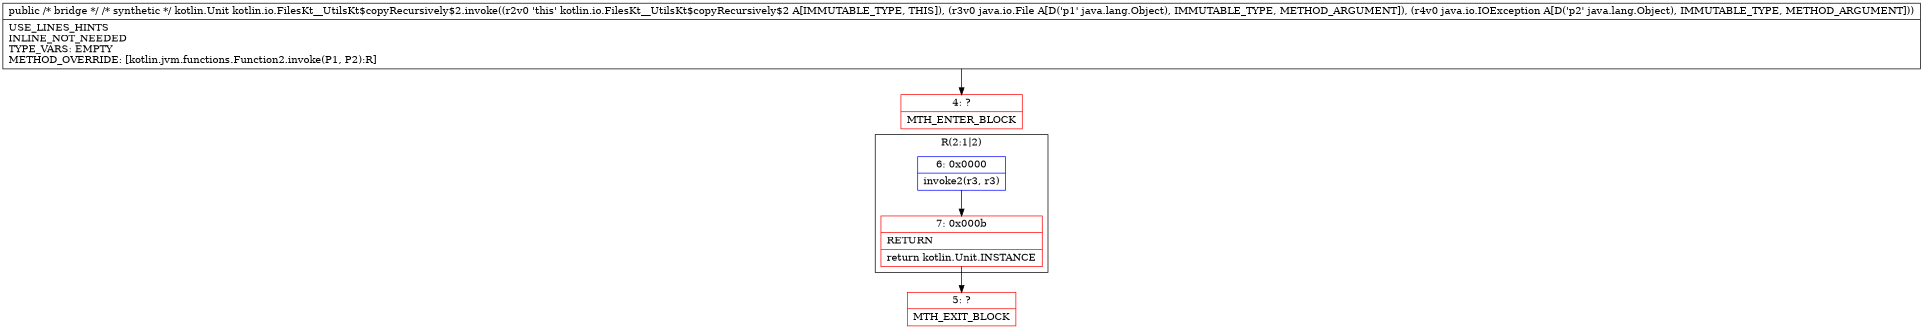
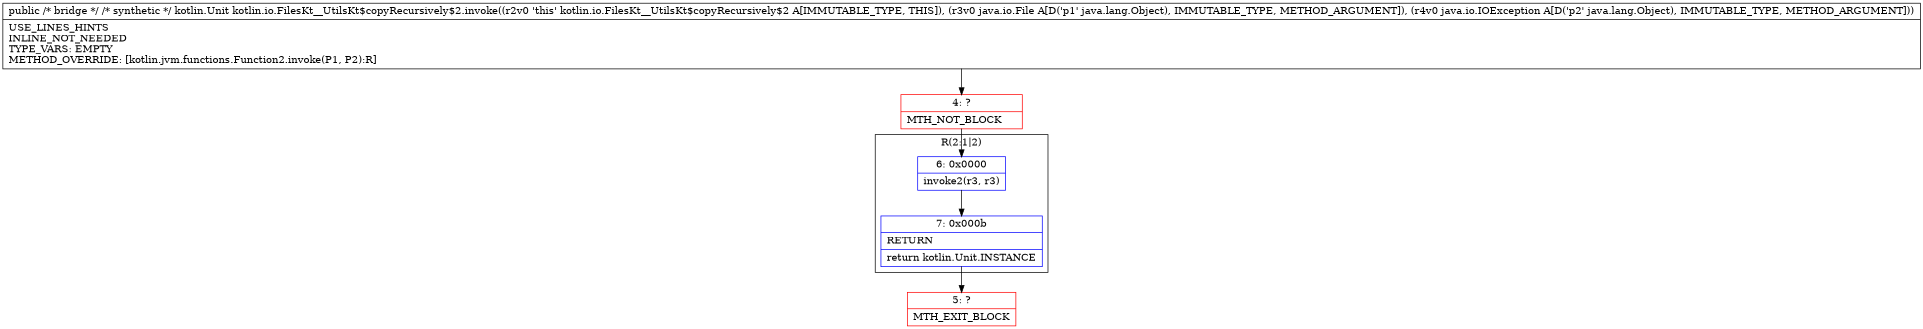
(962, 120) -> (954, 120)
none -> (962, 139)
(962, 241) -> (962, 241)
